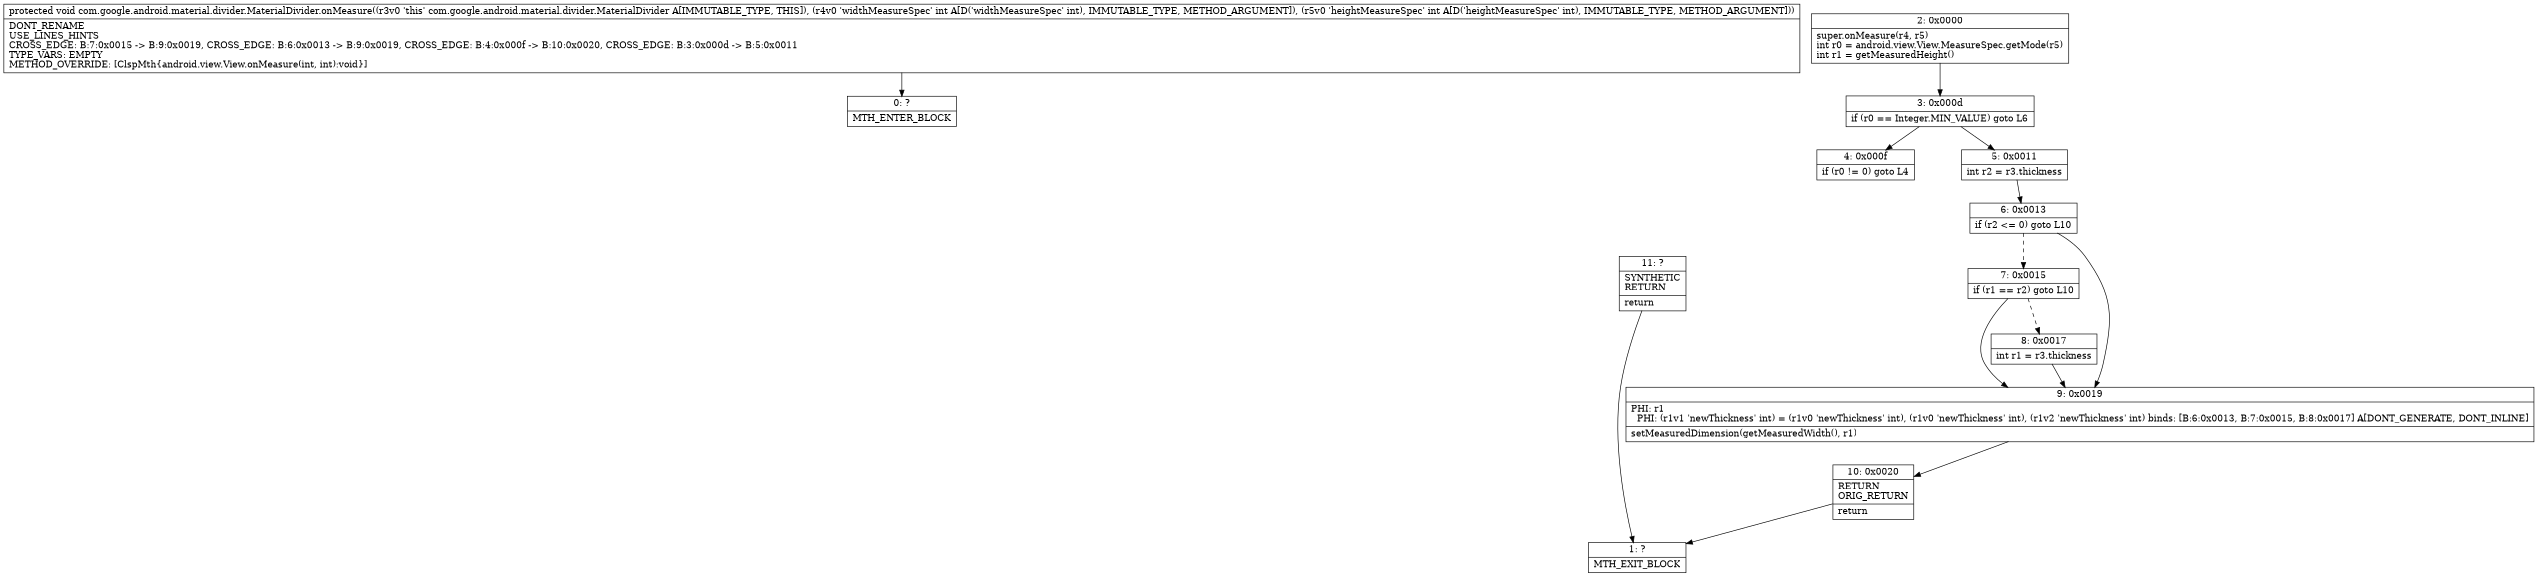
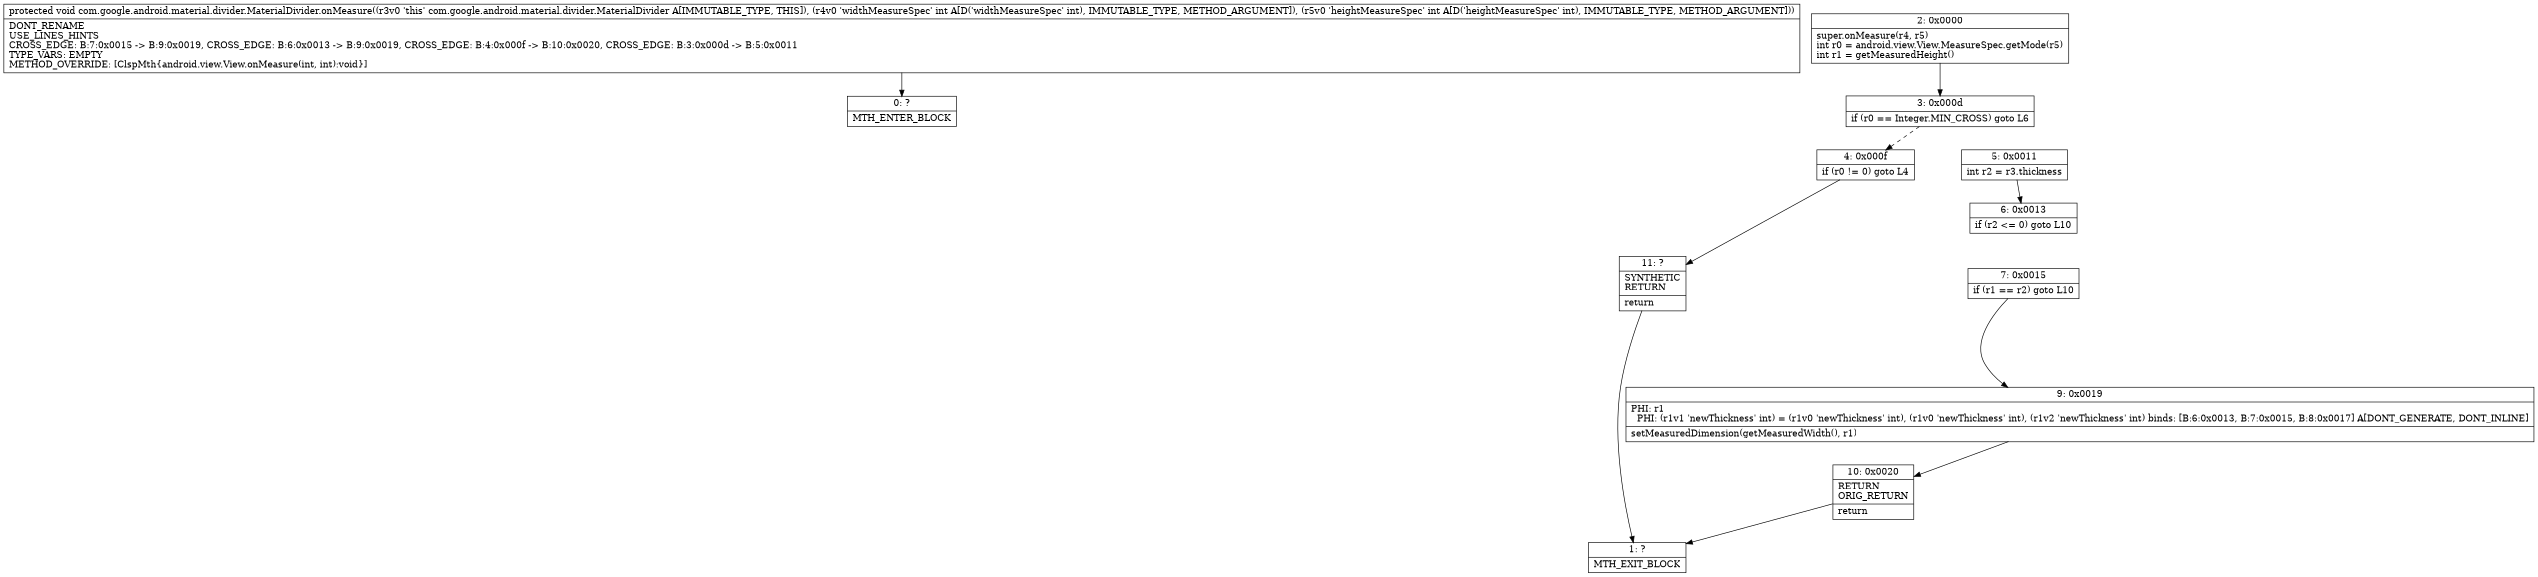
(1940, 119) -> (1940, 119)
(1905, 136) -> (1905, 136)
(1975, 136) -> none
none -> (1766, 221)
(2023, 248) -> none
(2107, 299) -> none
(2044, 349) -> none
